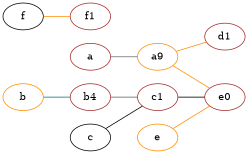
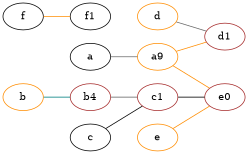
(90, 16) -> (90, 16)
none -> (158, 16)
(90, 57) -> (90, 57)
